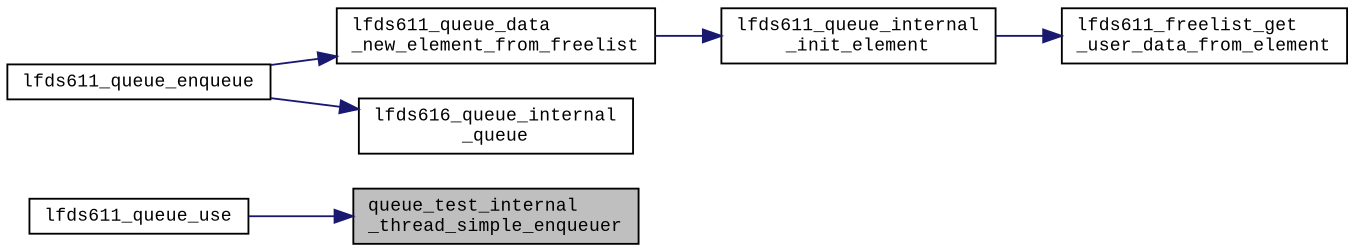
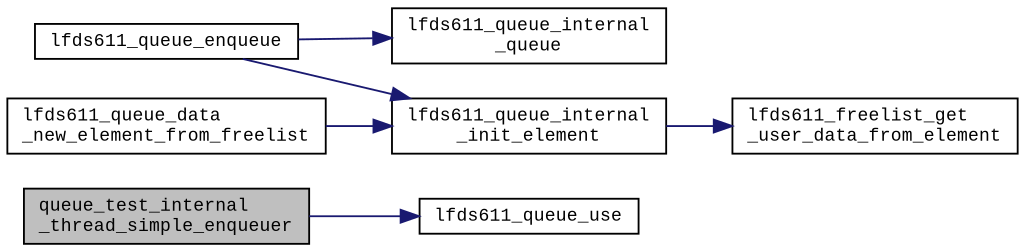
(294, 62) -> (317, 76)
(496, 126) -> (529, 36)
(291, 216) -> (355, 216)
